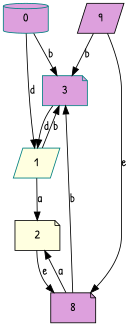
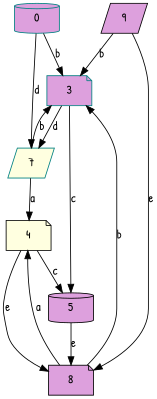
(37, 163) -> (31, 163)
(37, 235) -> (29, 235)
none -> (71, 308)
